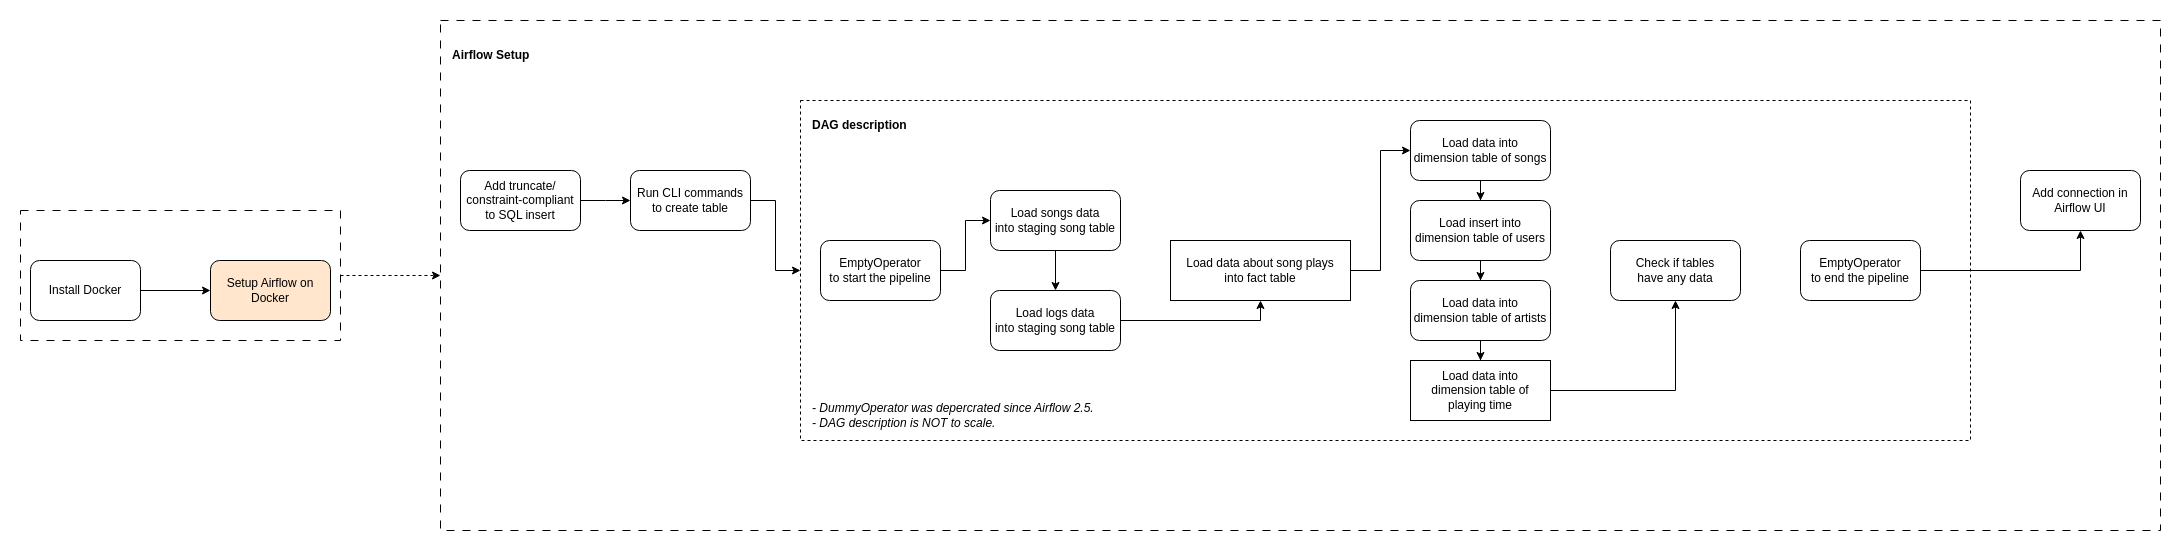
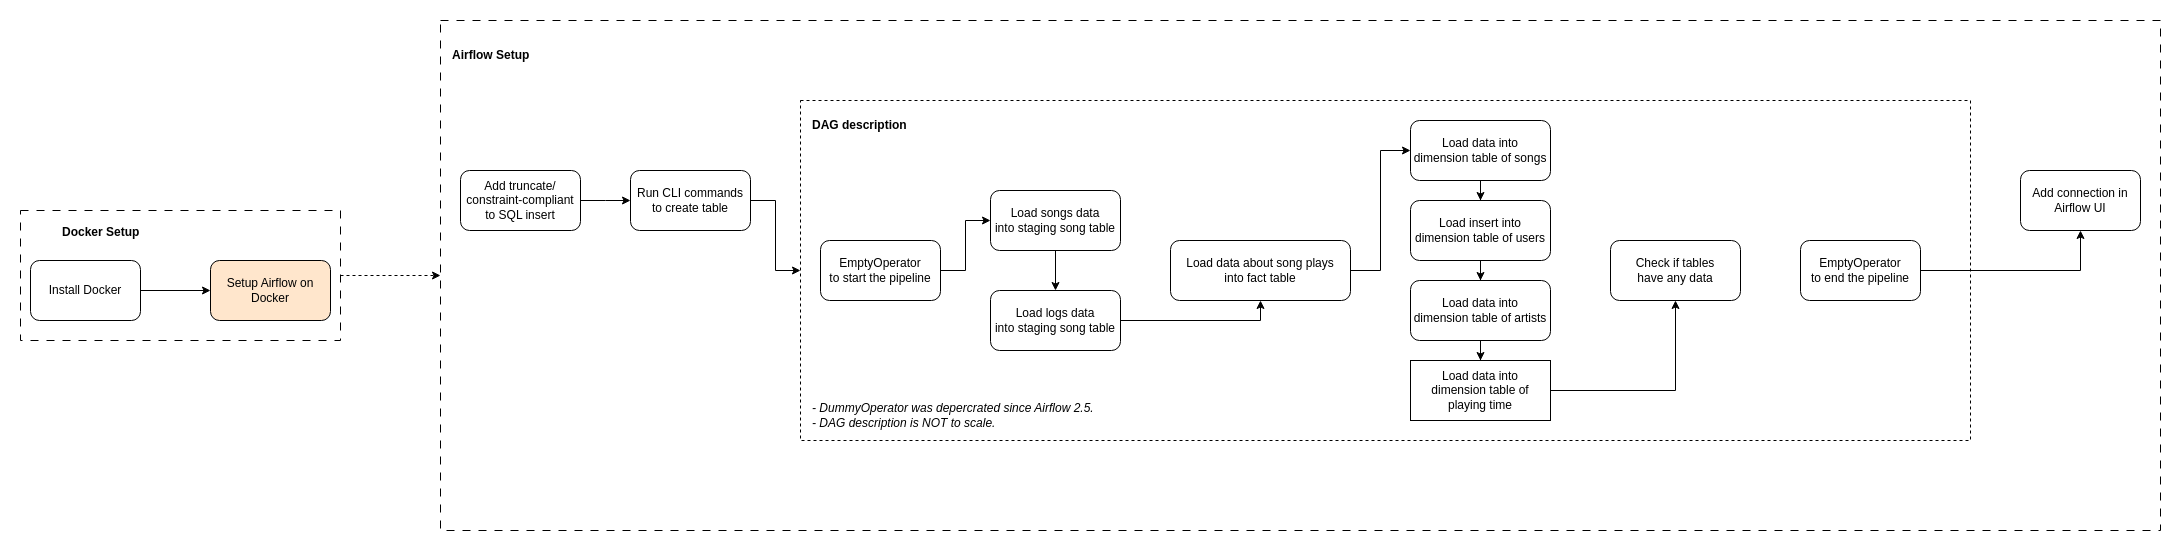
none -> (106, 233)
(1261, 271) -> (1261, 271)
